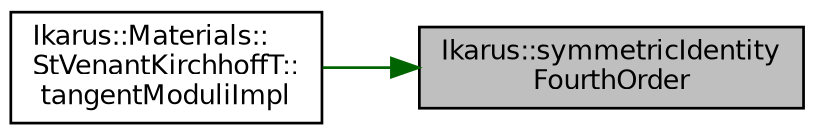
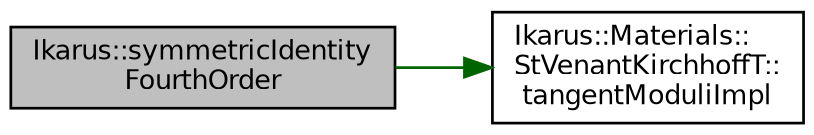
(357, 68) -> (430, 68)
